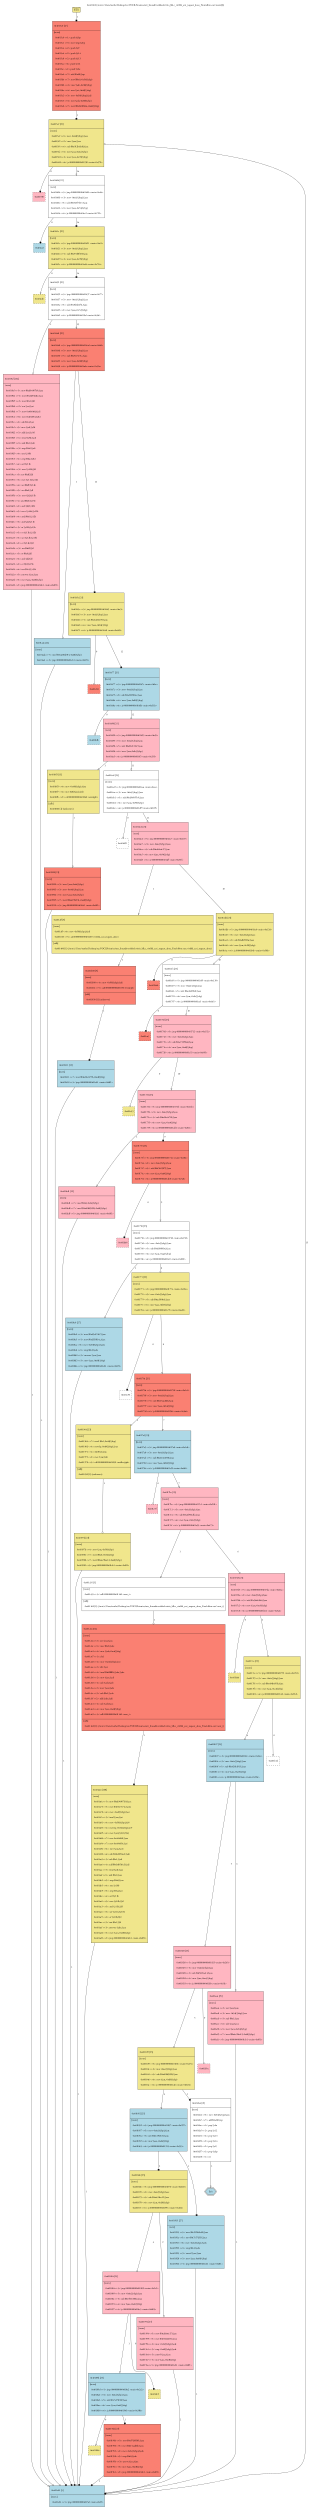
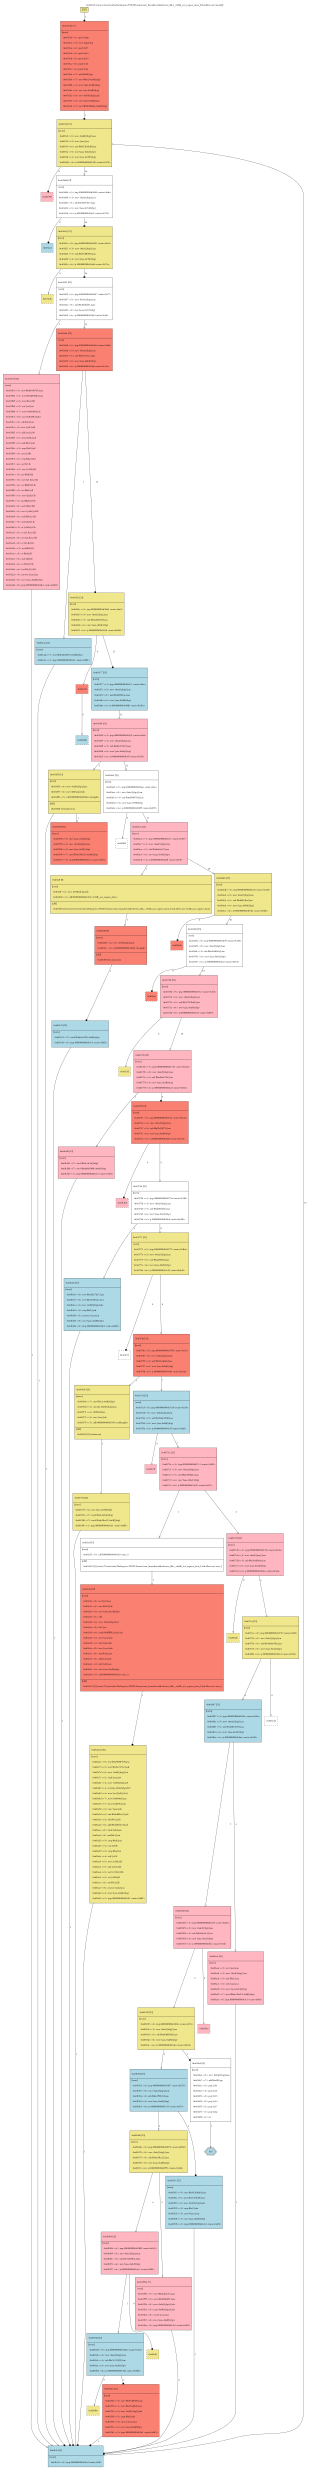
(100, 721) -> (82, 714)
(47, 1699) -> (46, 1630)
(159, 2160) -> (159, 2120)
